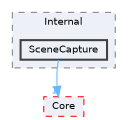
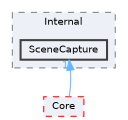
(57, 74) -> (71, 84)
